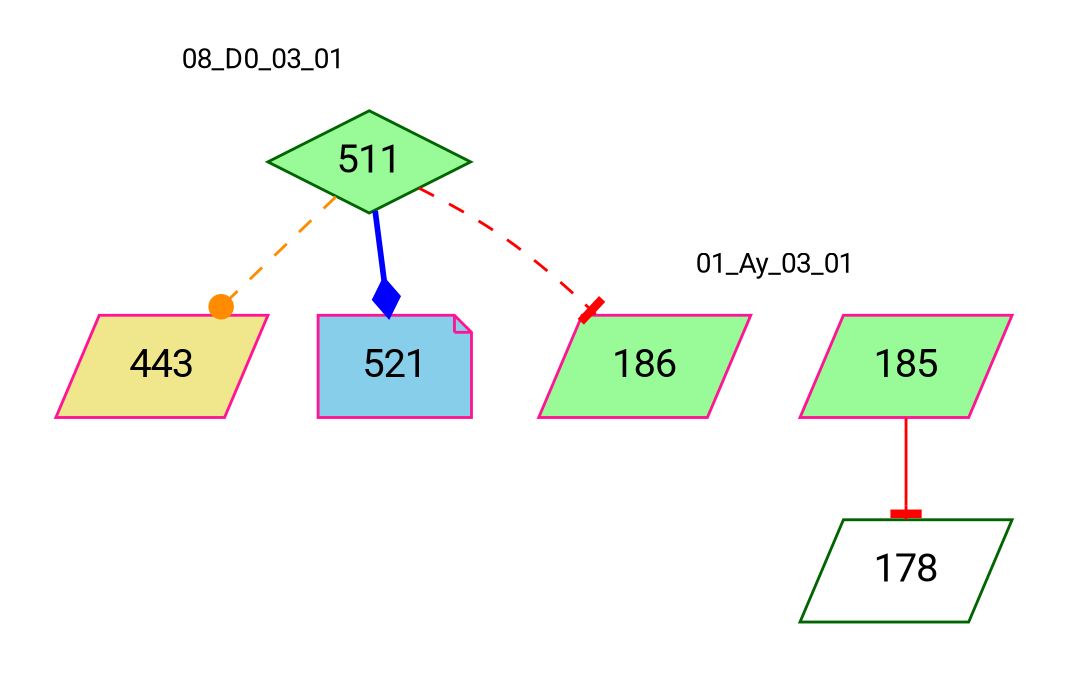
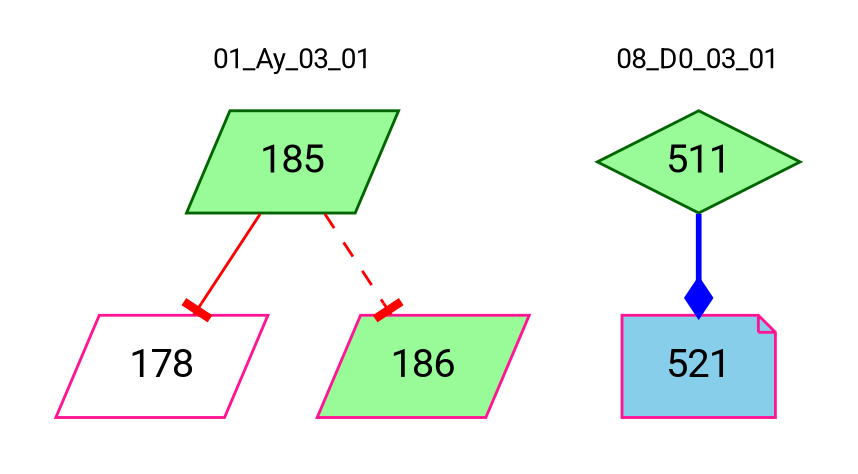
(477, 220) -> (354, 258)
(162, 366) -> none
(906, 366) -> (293, 162)
(906, 571) -> (162, 366)
